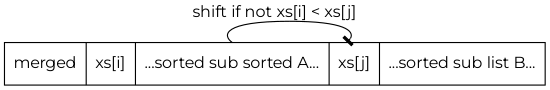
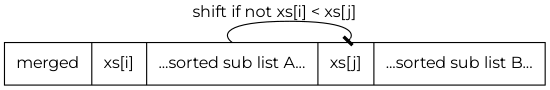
(232, 63) -> (232, 63)
